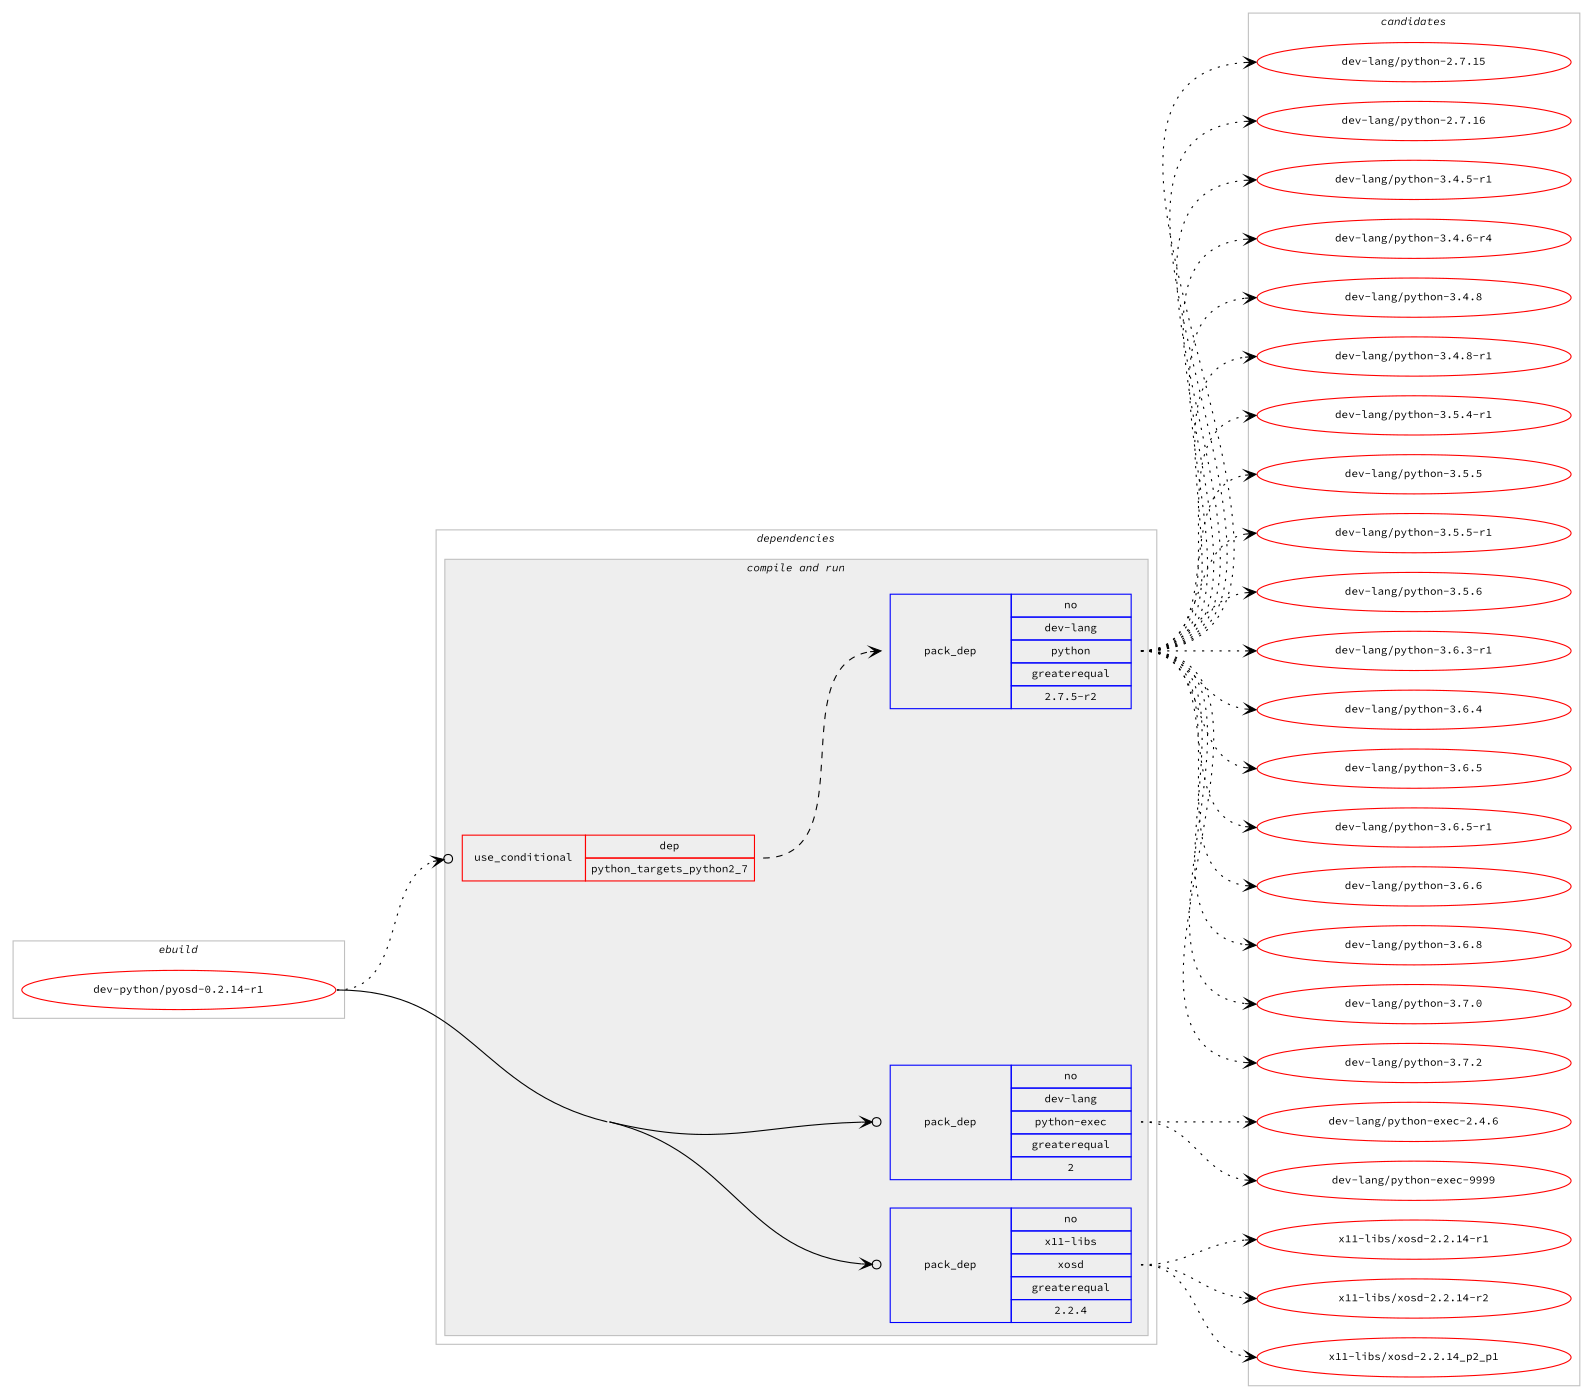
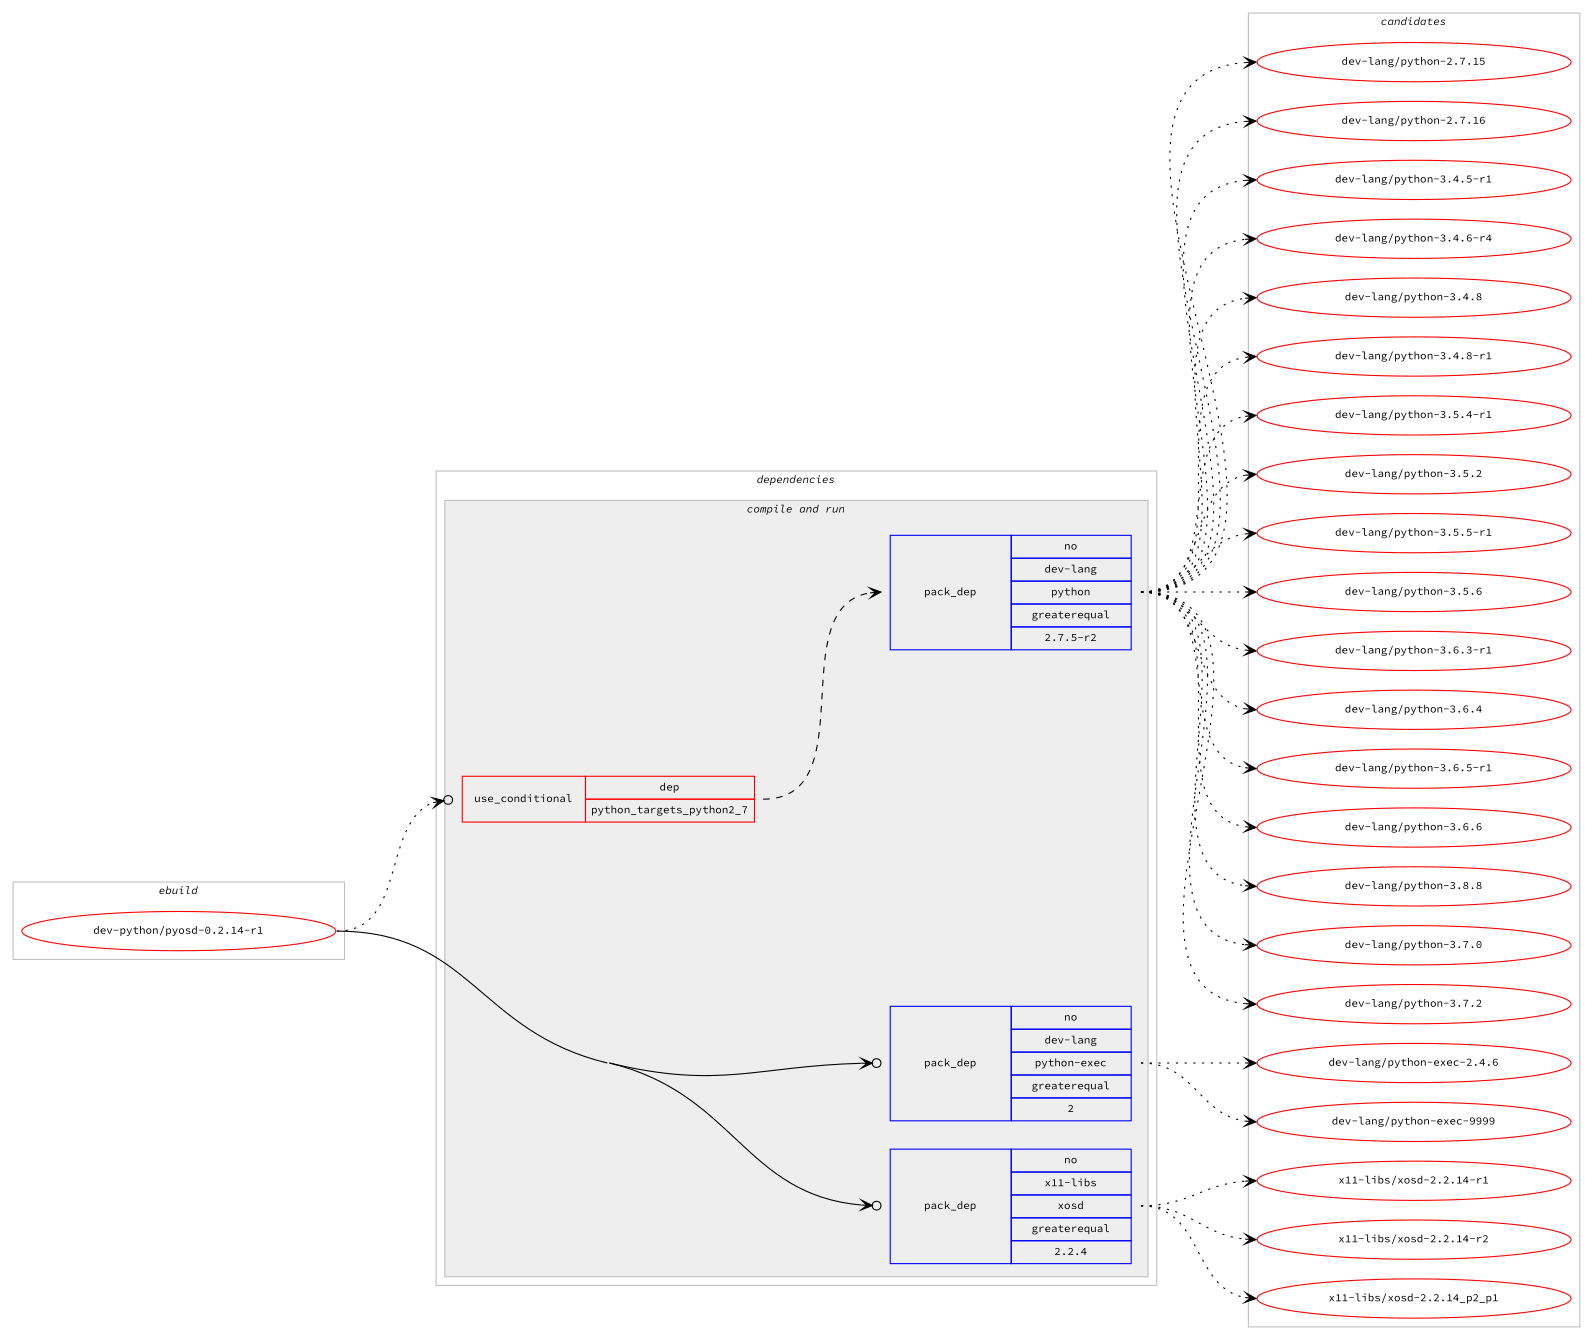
(1414, 474) -> (1414, 474)
(1414, 769) -> none
(1414, 945) -> (1414, 886)
